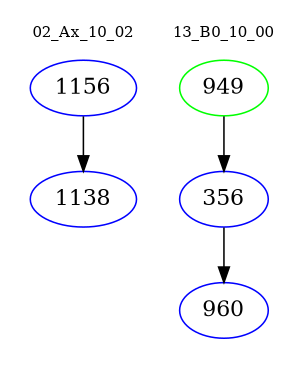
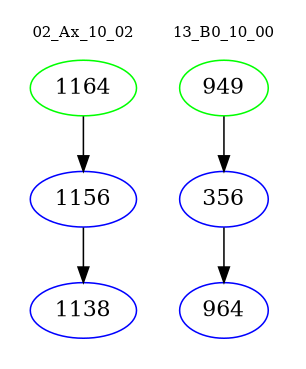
none -> (83, 88)
(224, 310) -> (224, 310)
